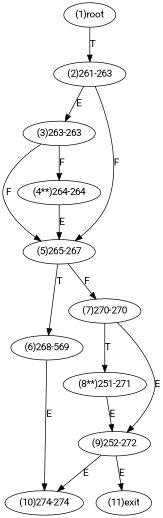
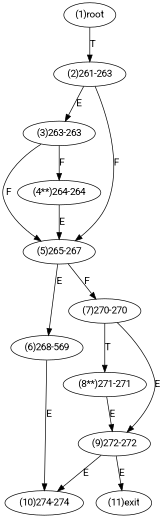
(60, 281) -> (60, 281)
(105, 385) -> (105, 385)
(114, 444) -> (114, 444)
